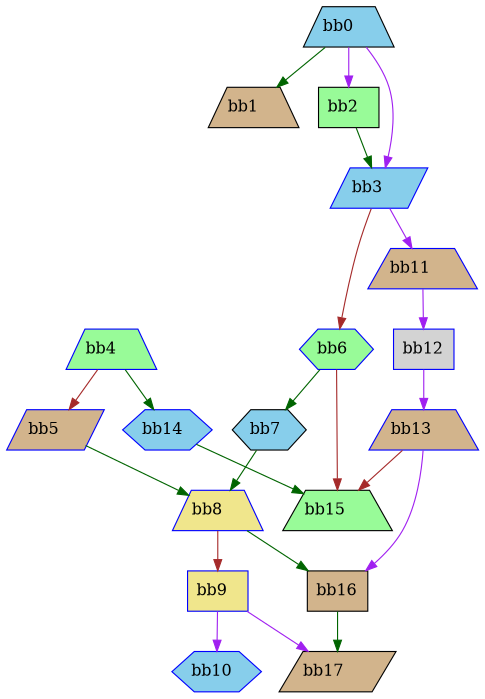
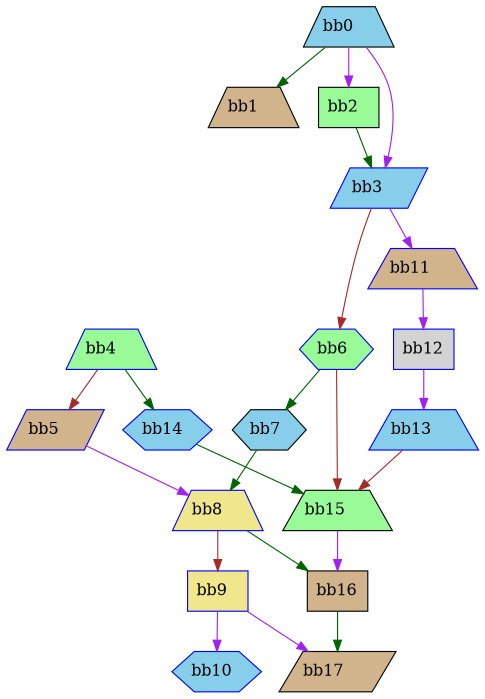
(424, 430) -> (424, 430)
(132, 468) -> (132, 468)
(411, 512) -> (338, 545)
